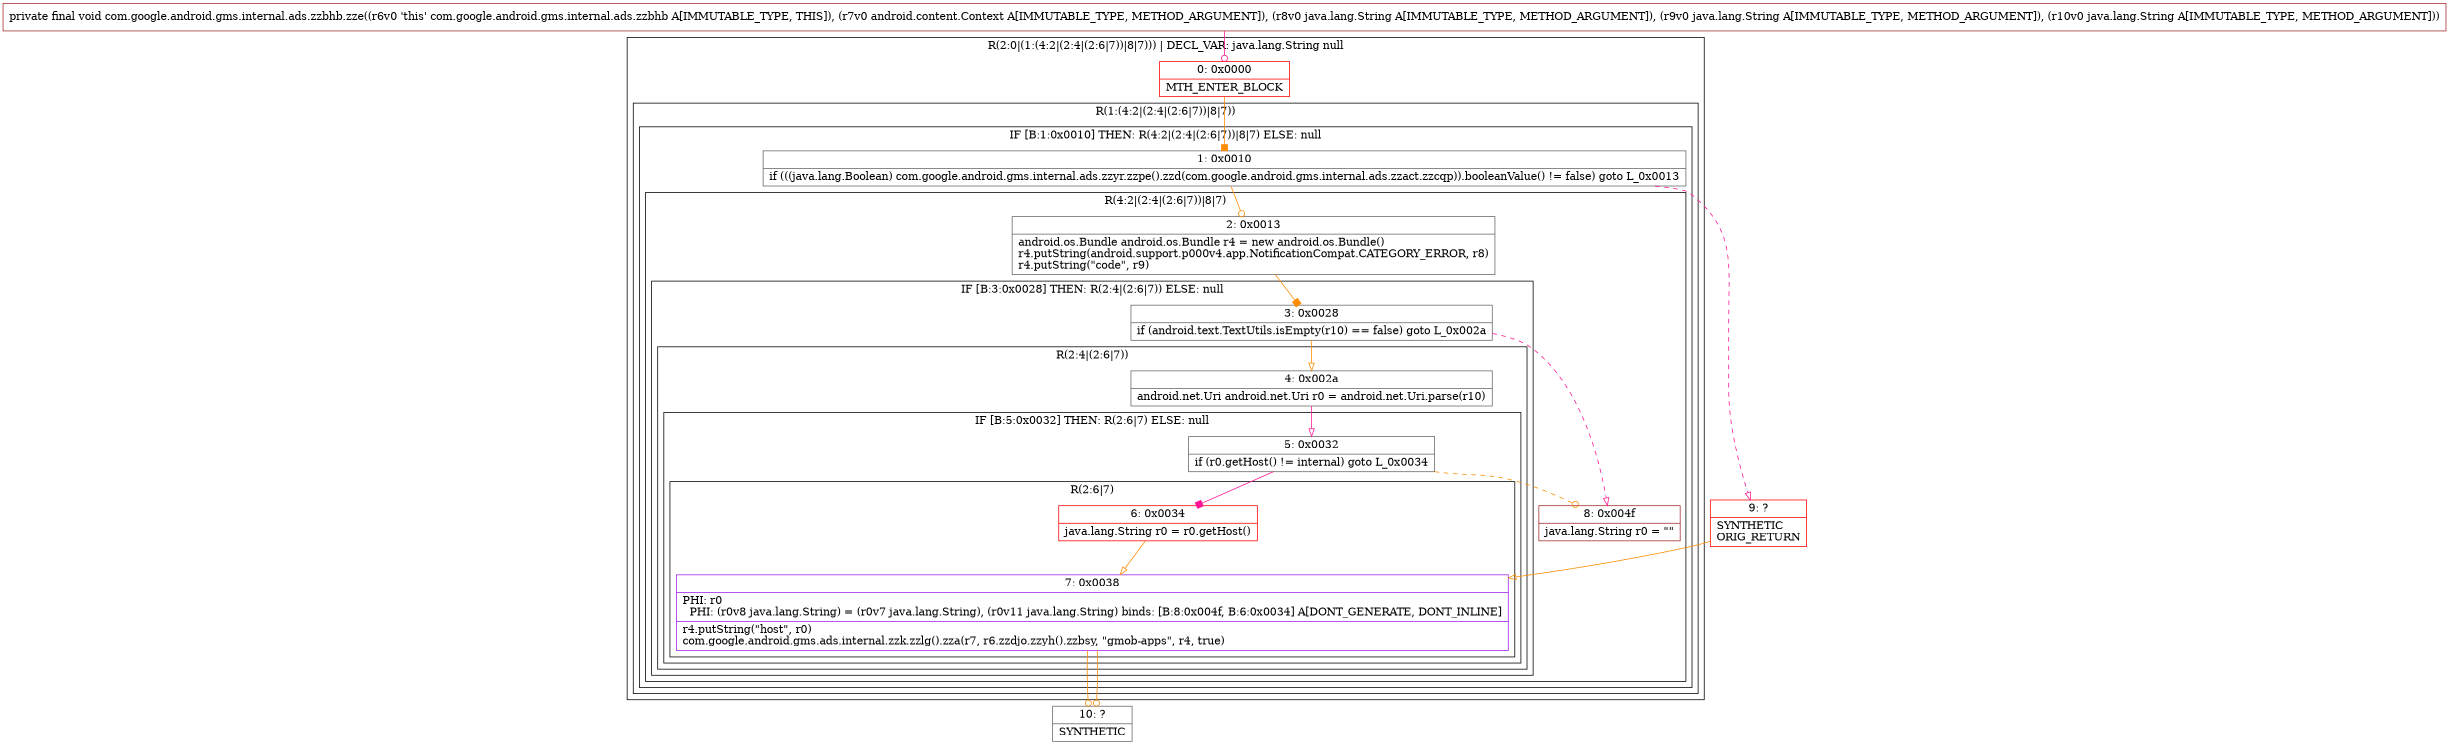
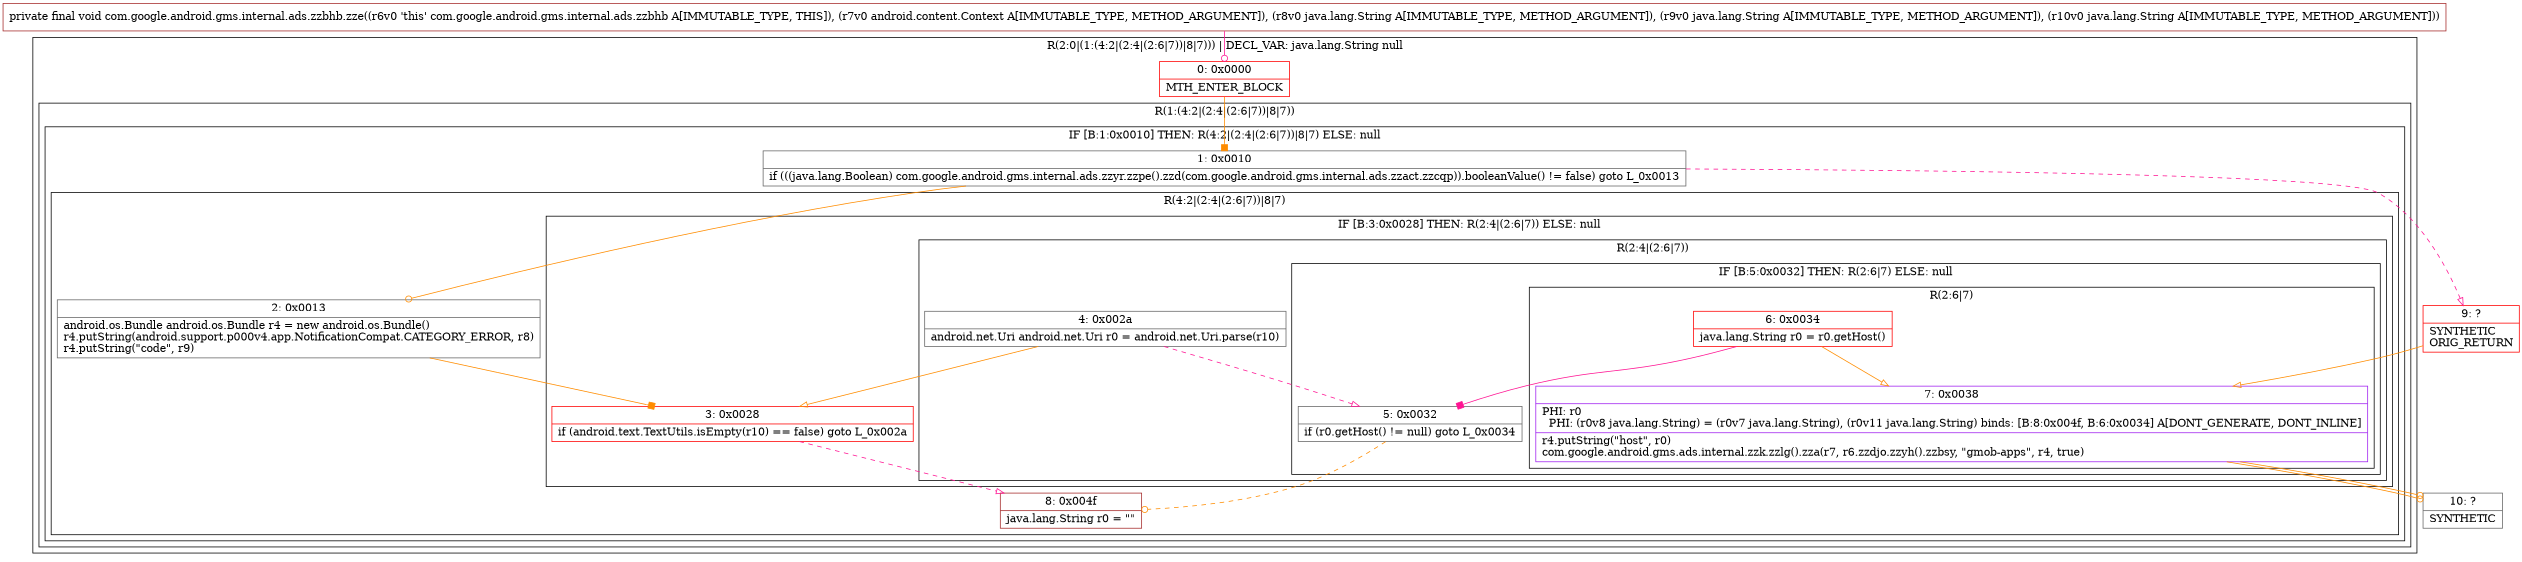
(1312, 323) -> (733, 424)
(1312, 352) -> (929, 374)
(1312, 417) -> (1258, 374)
(1312, 463) -> (1410, 432)
(1238, 487) -> (1600, 372)
